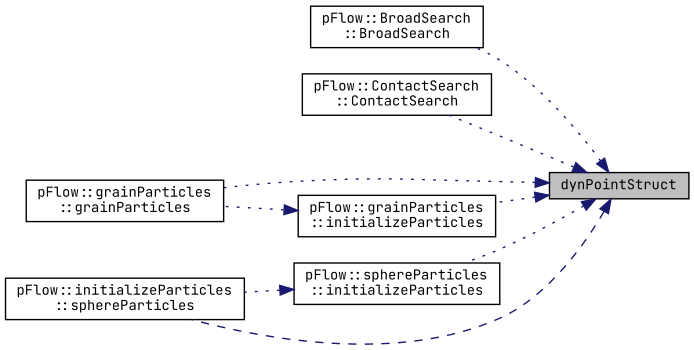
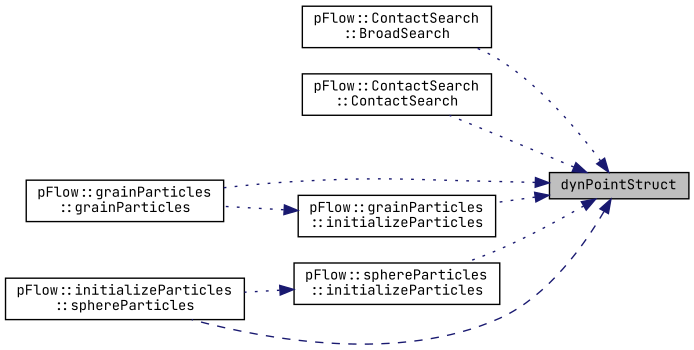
(397, 27) -> (397, 27)
